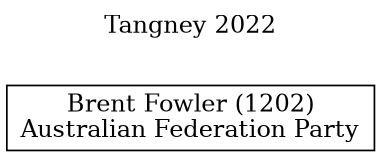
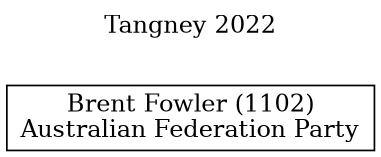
(191, 118) -> (191, 118)
